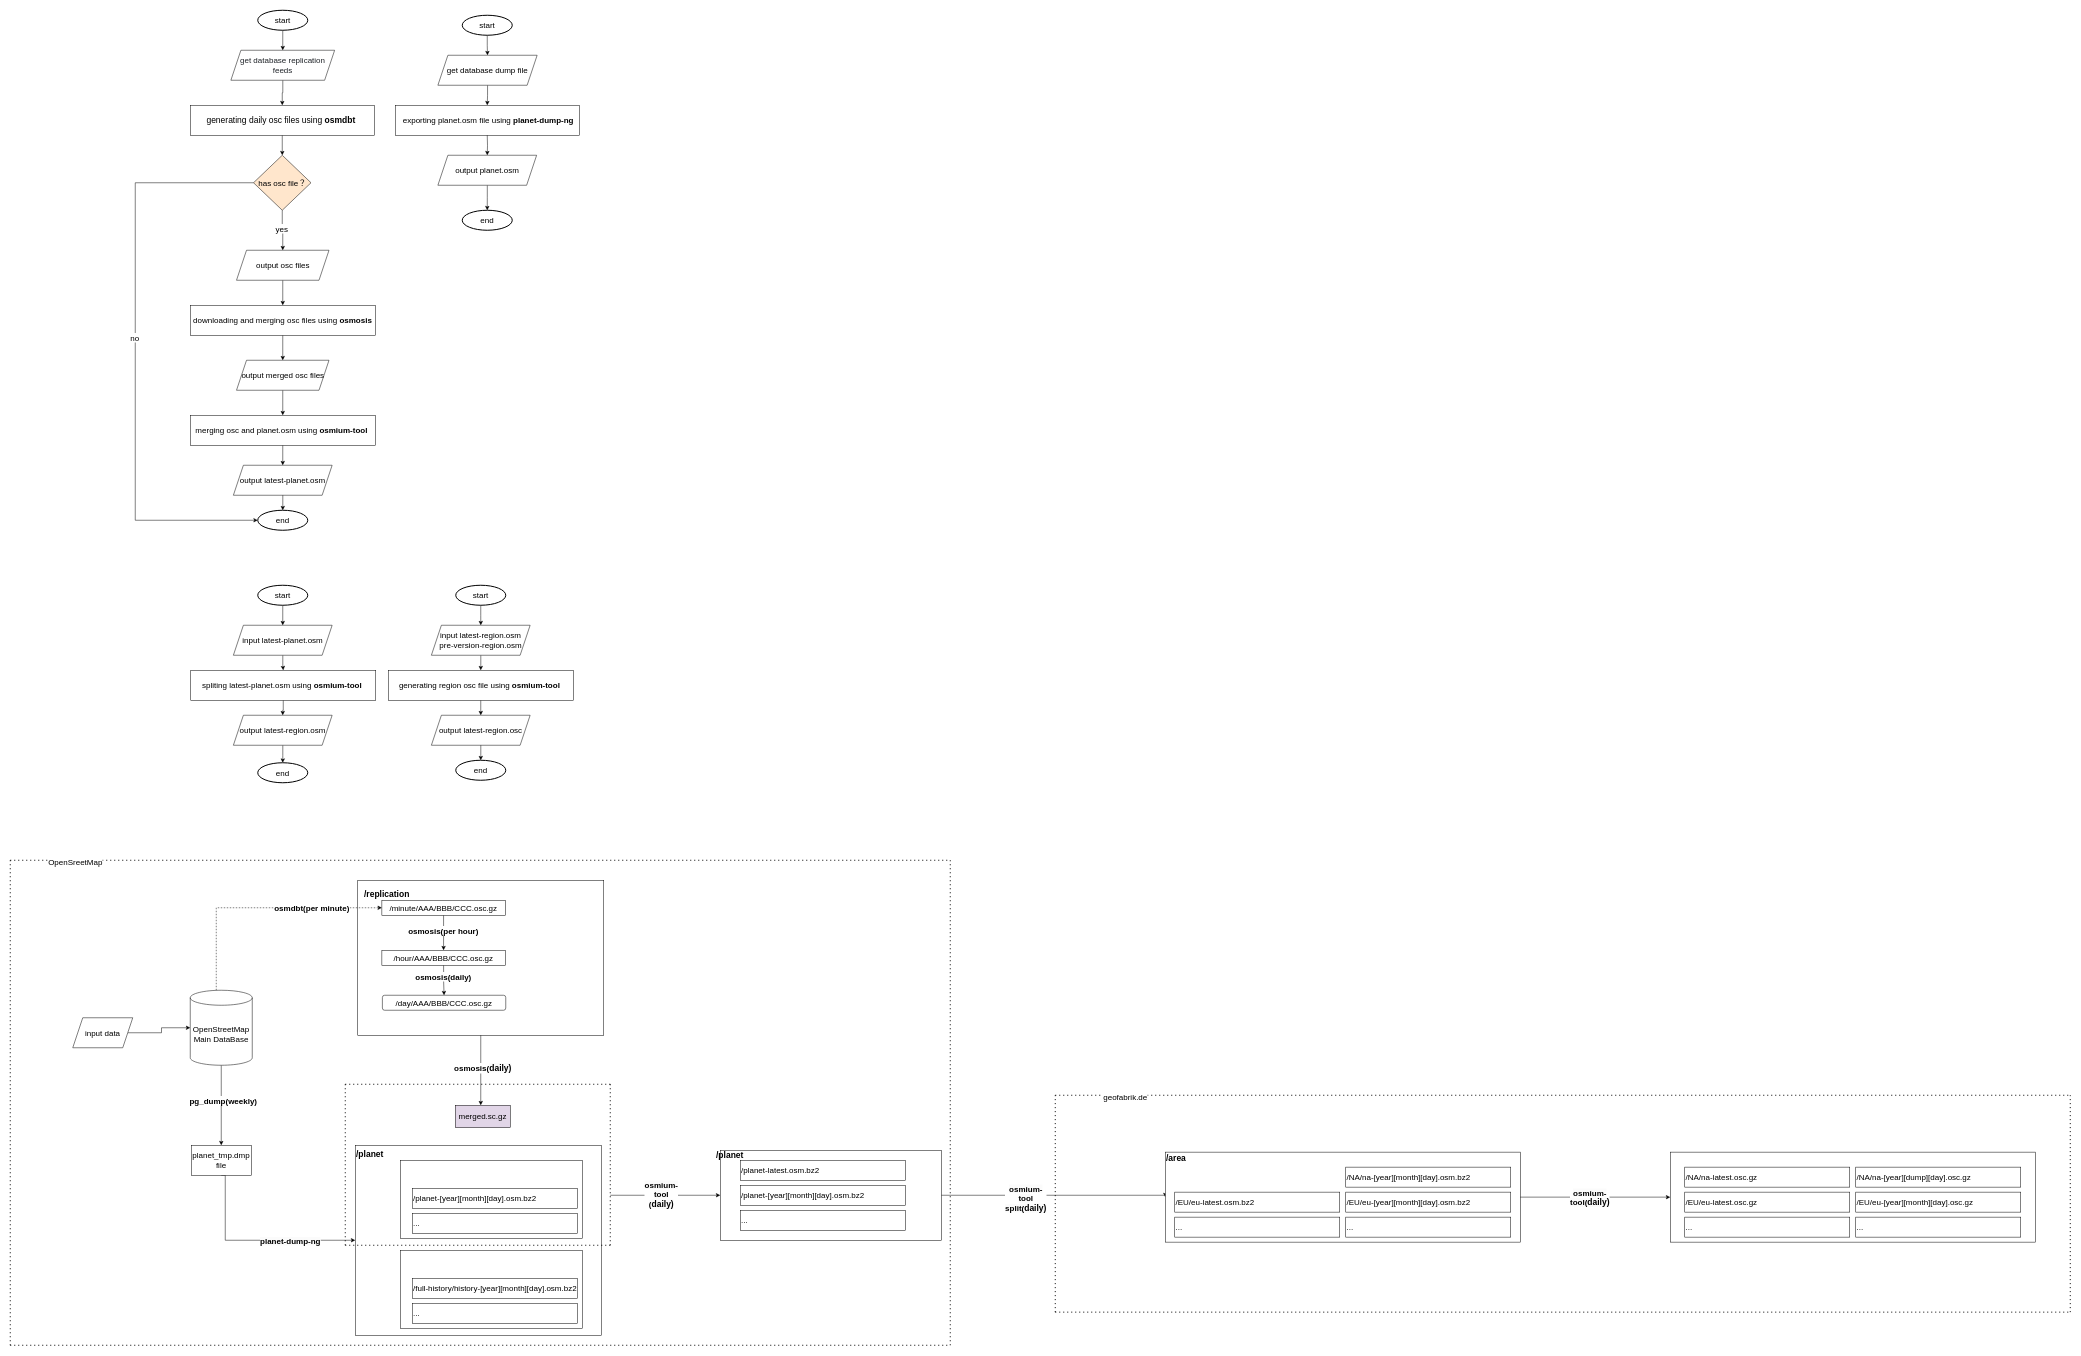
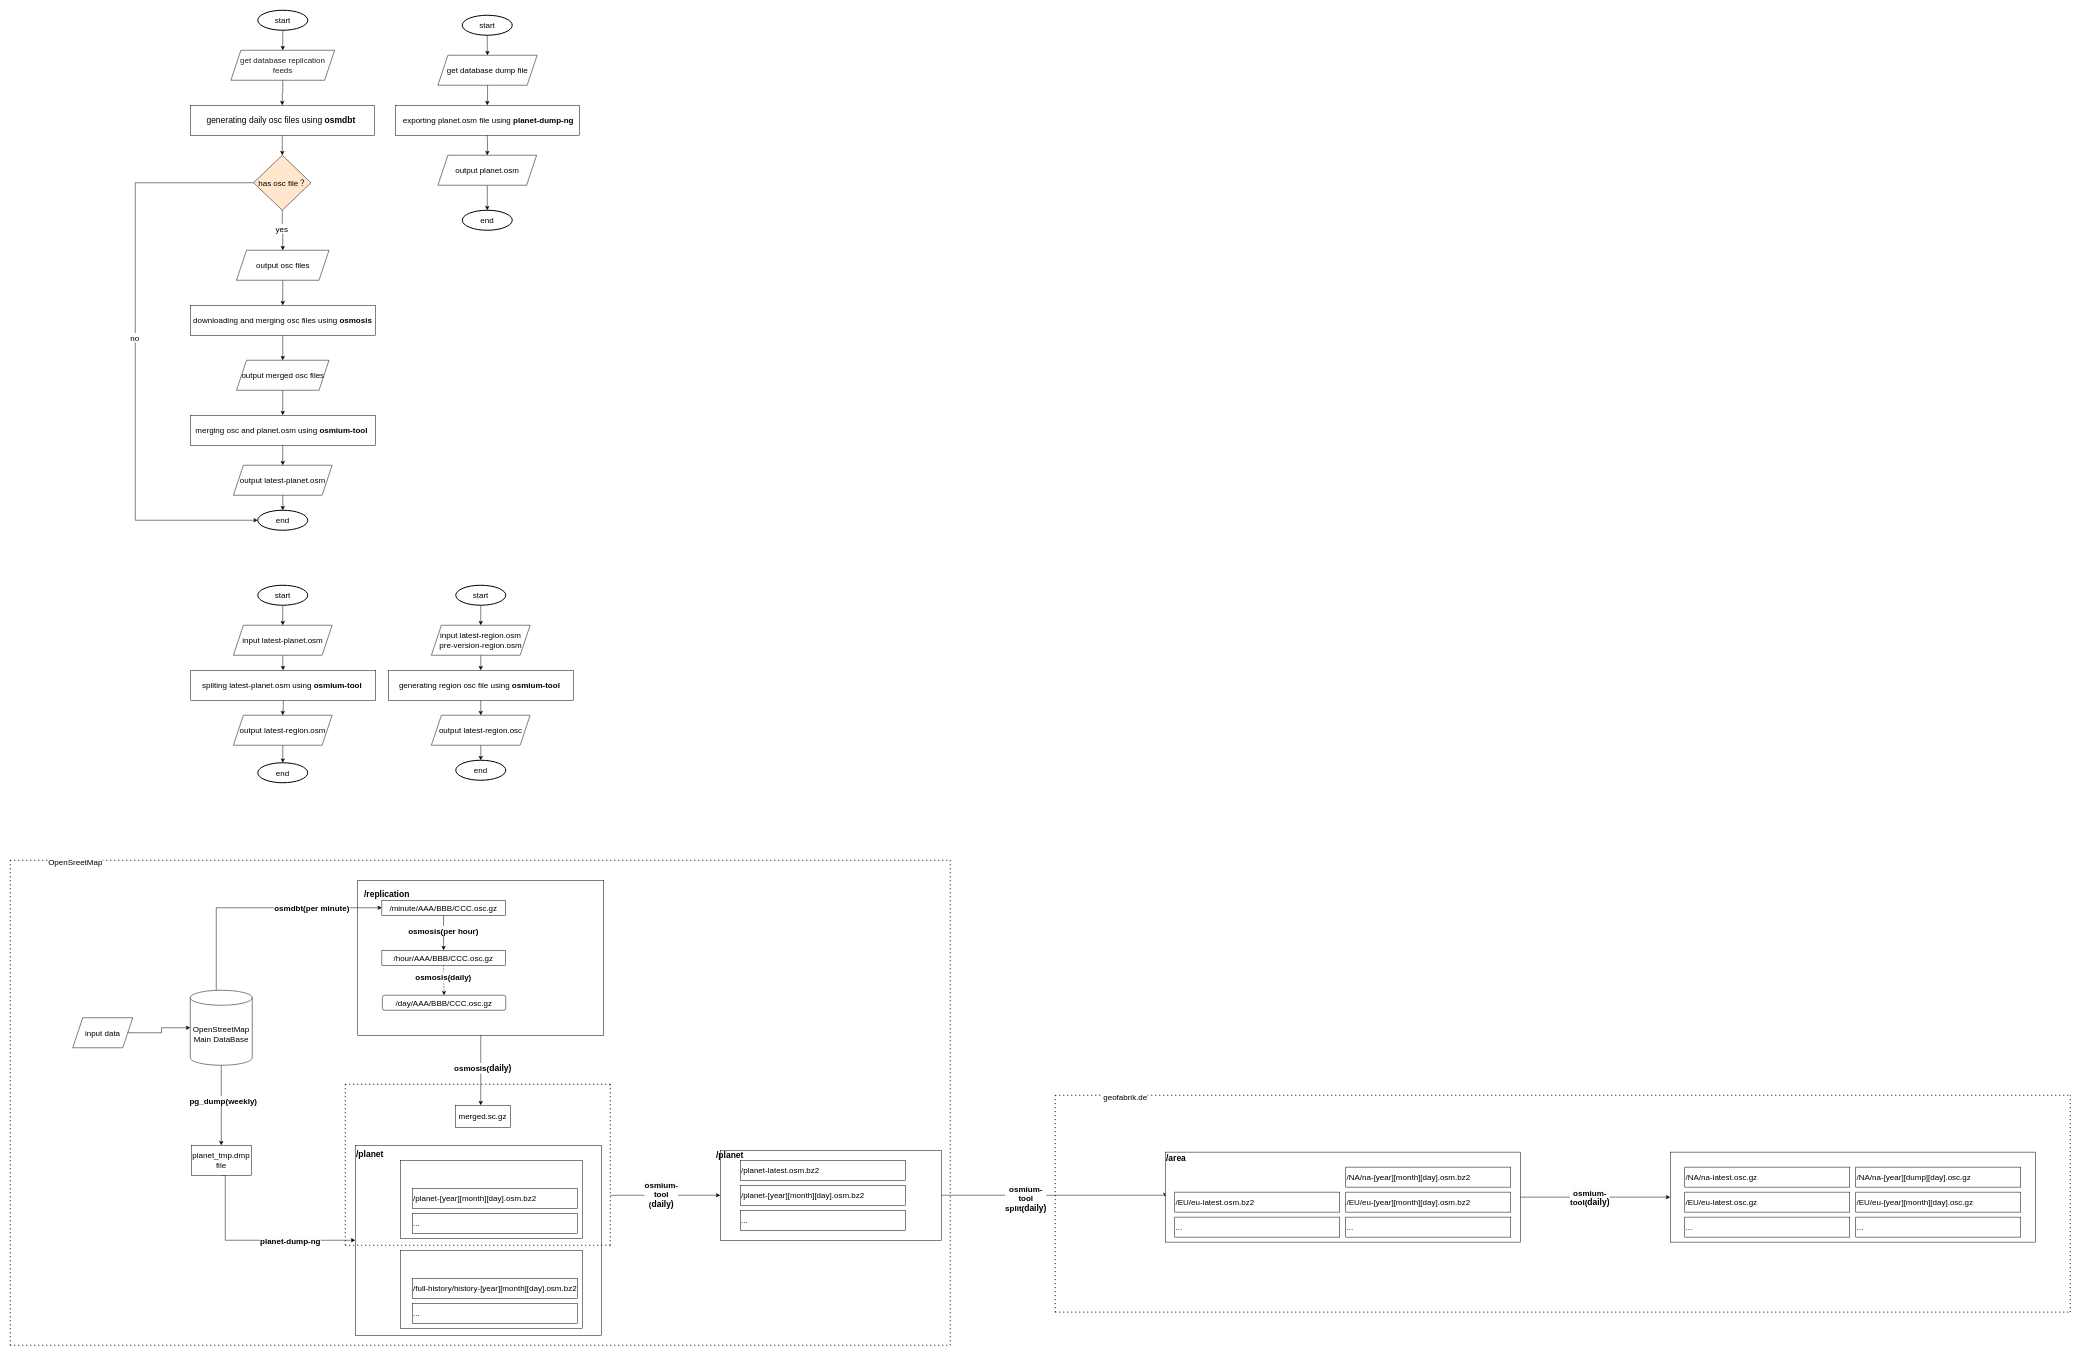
(216, 920) -> (216, 920)
(444, 985) -> (444, 985)
(483, 1116) -> (483, 1116)
